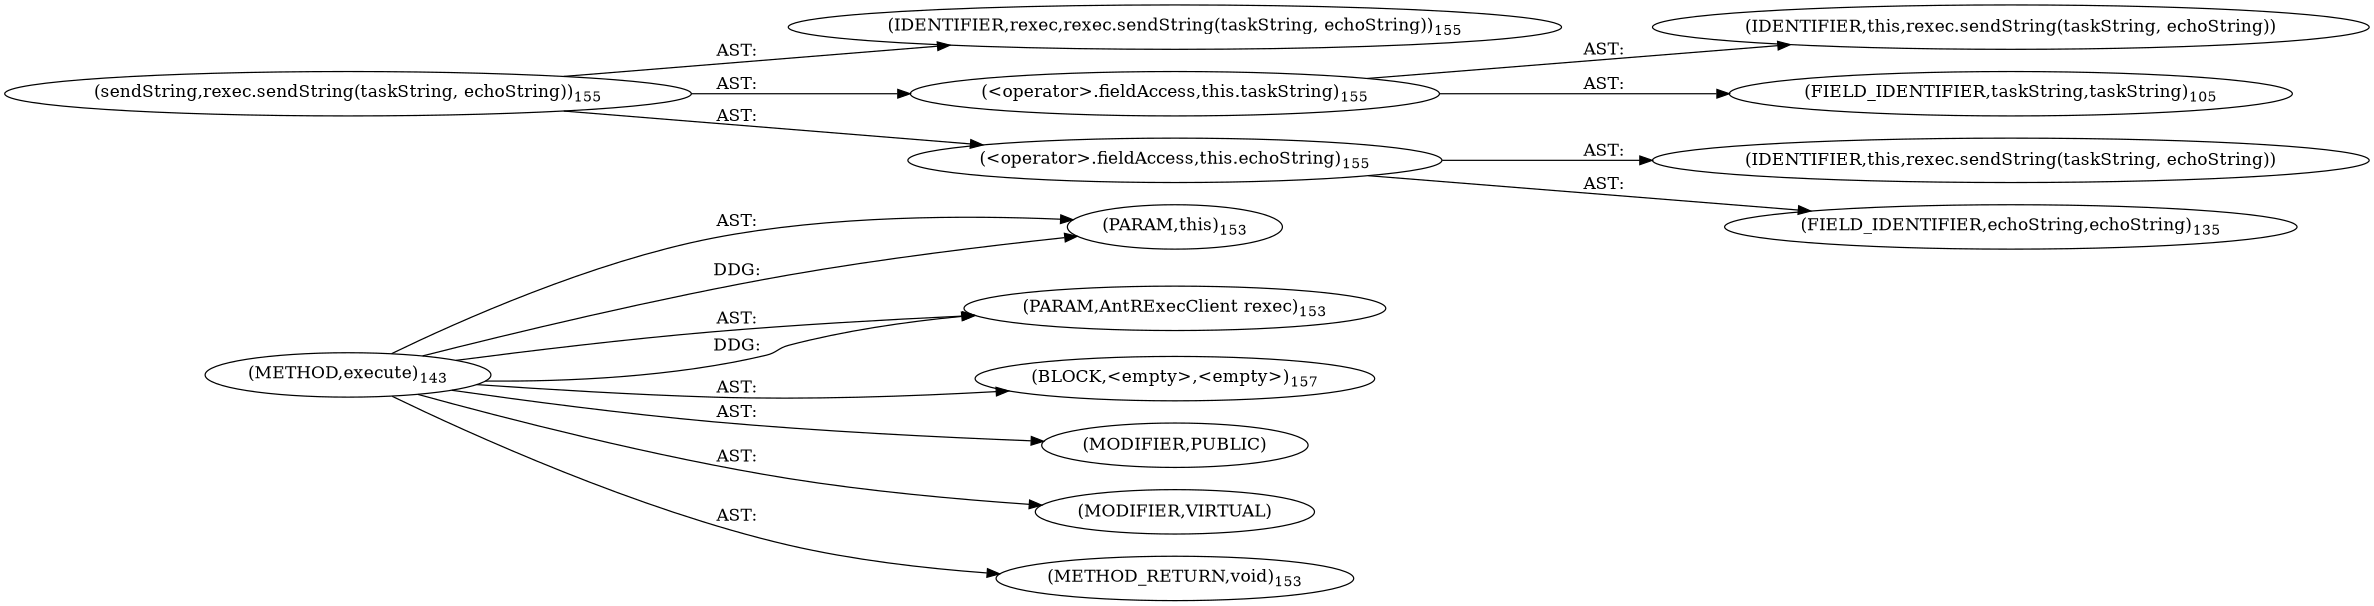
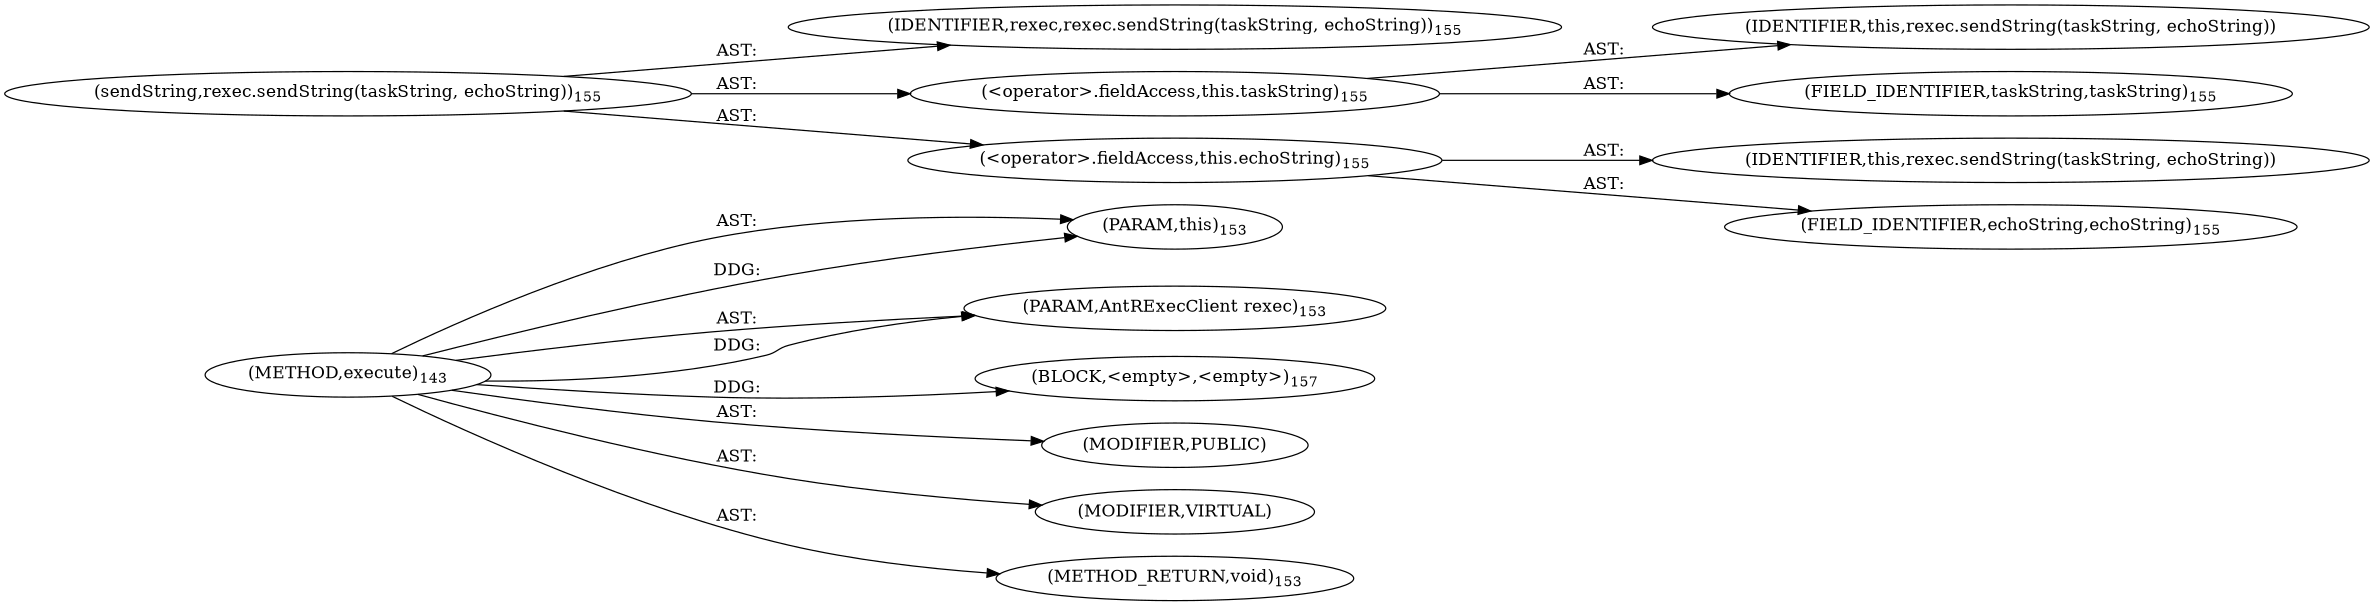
(2203, 92) -> (2203, 92)
(2207, 225) -> (2207, 225)
(740, 388) -> (740, 388)
